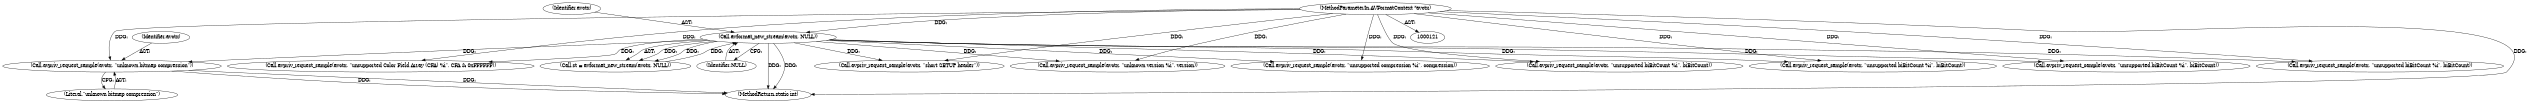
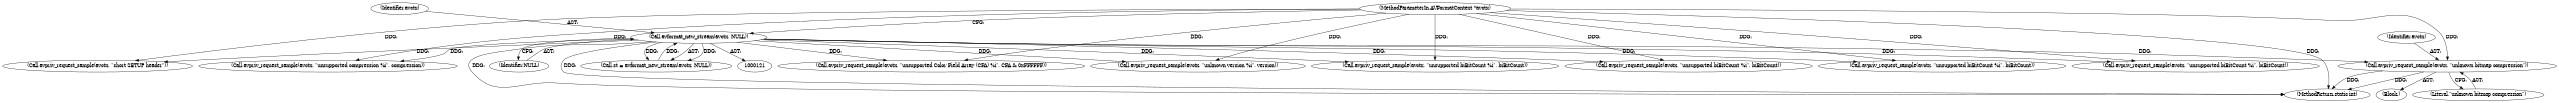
(942, 23) -> (979, 23)
(1401, 23) -> (726, 51)
none -> (2391, 95)
